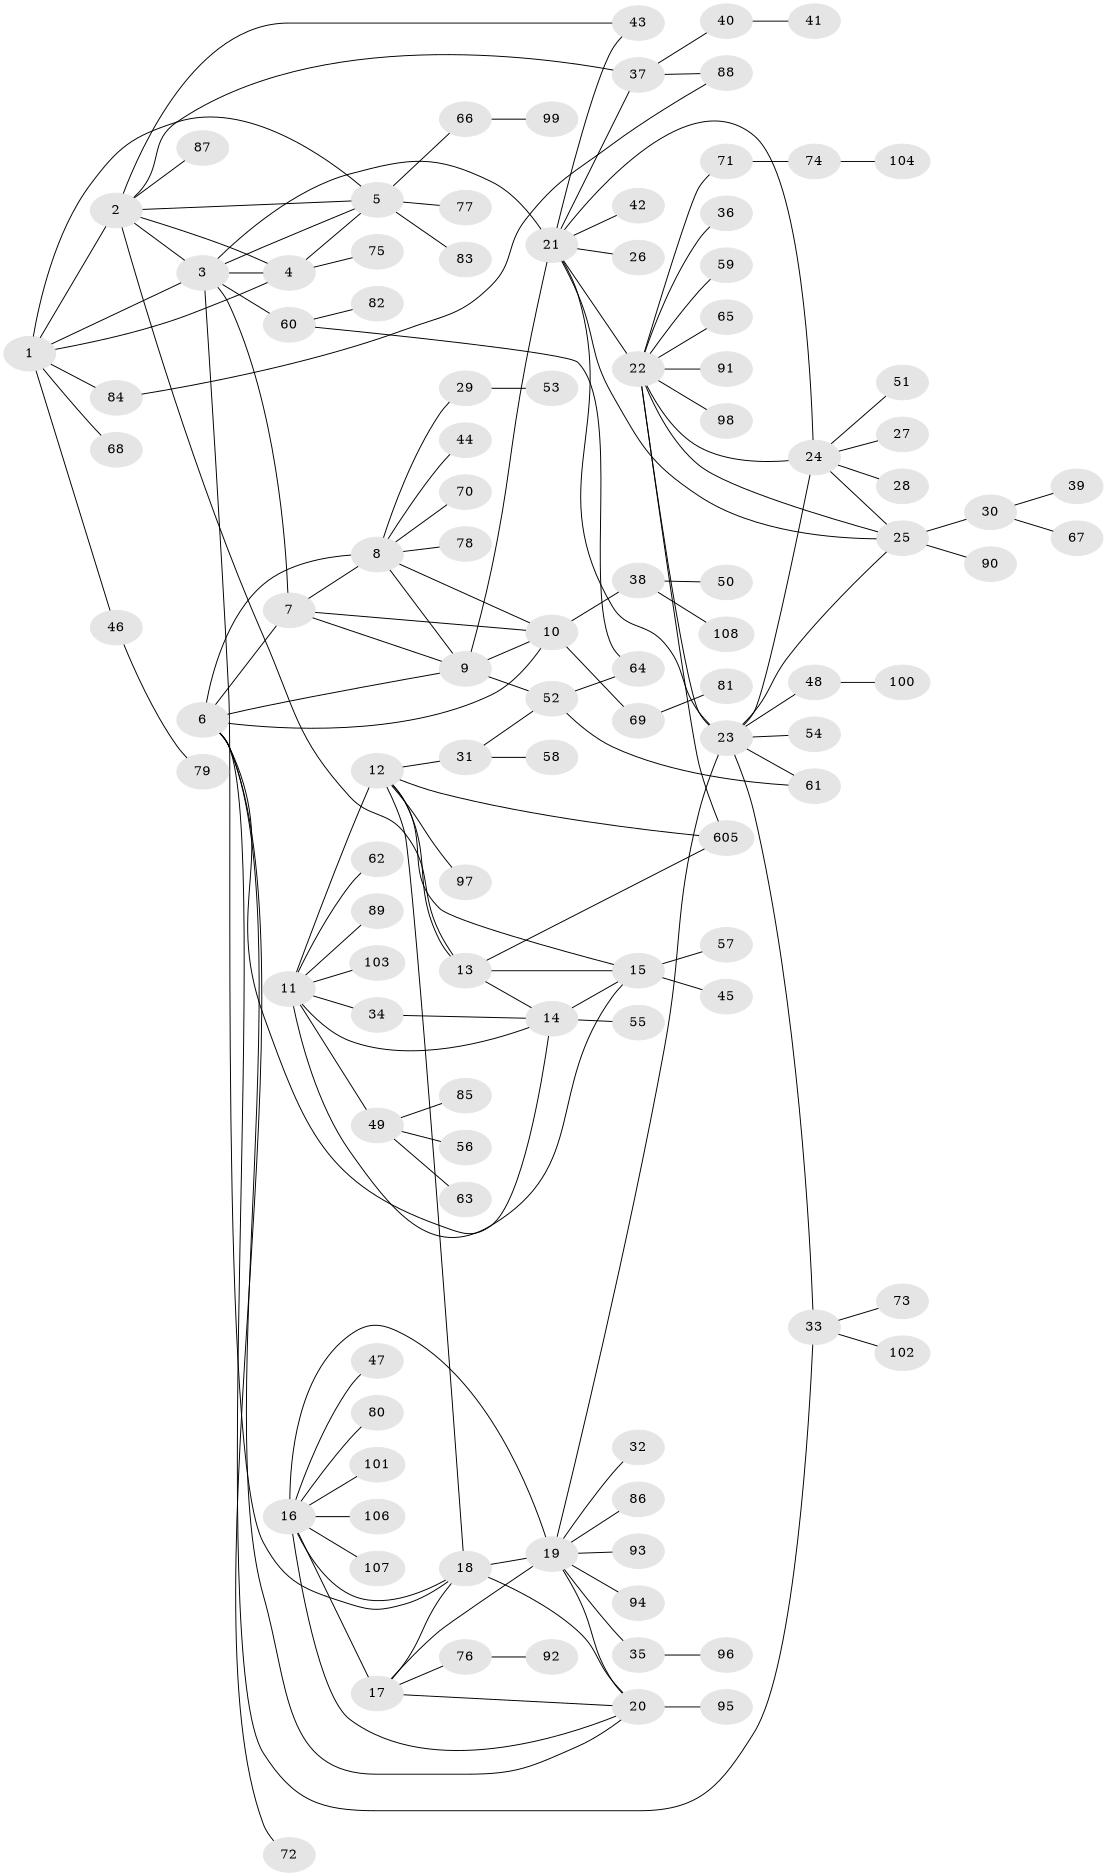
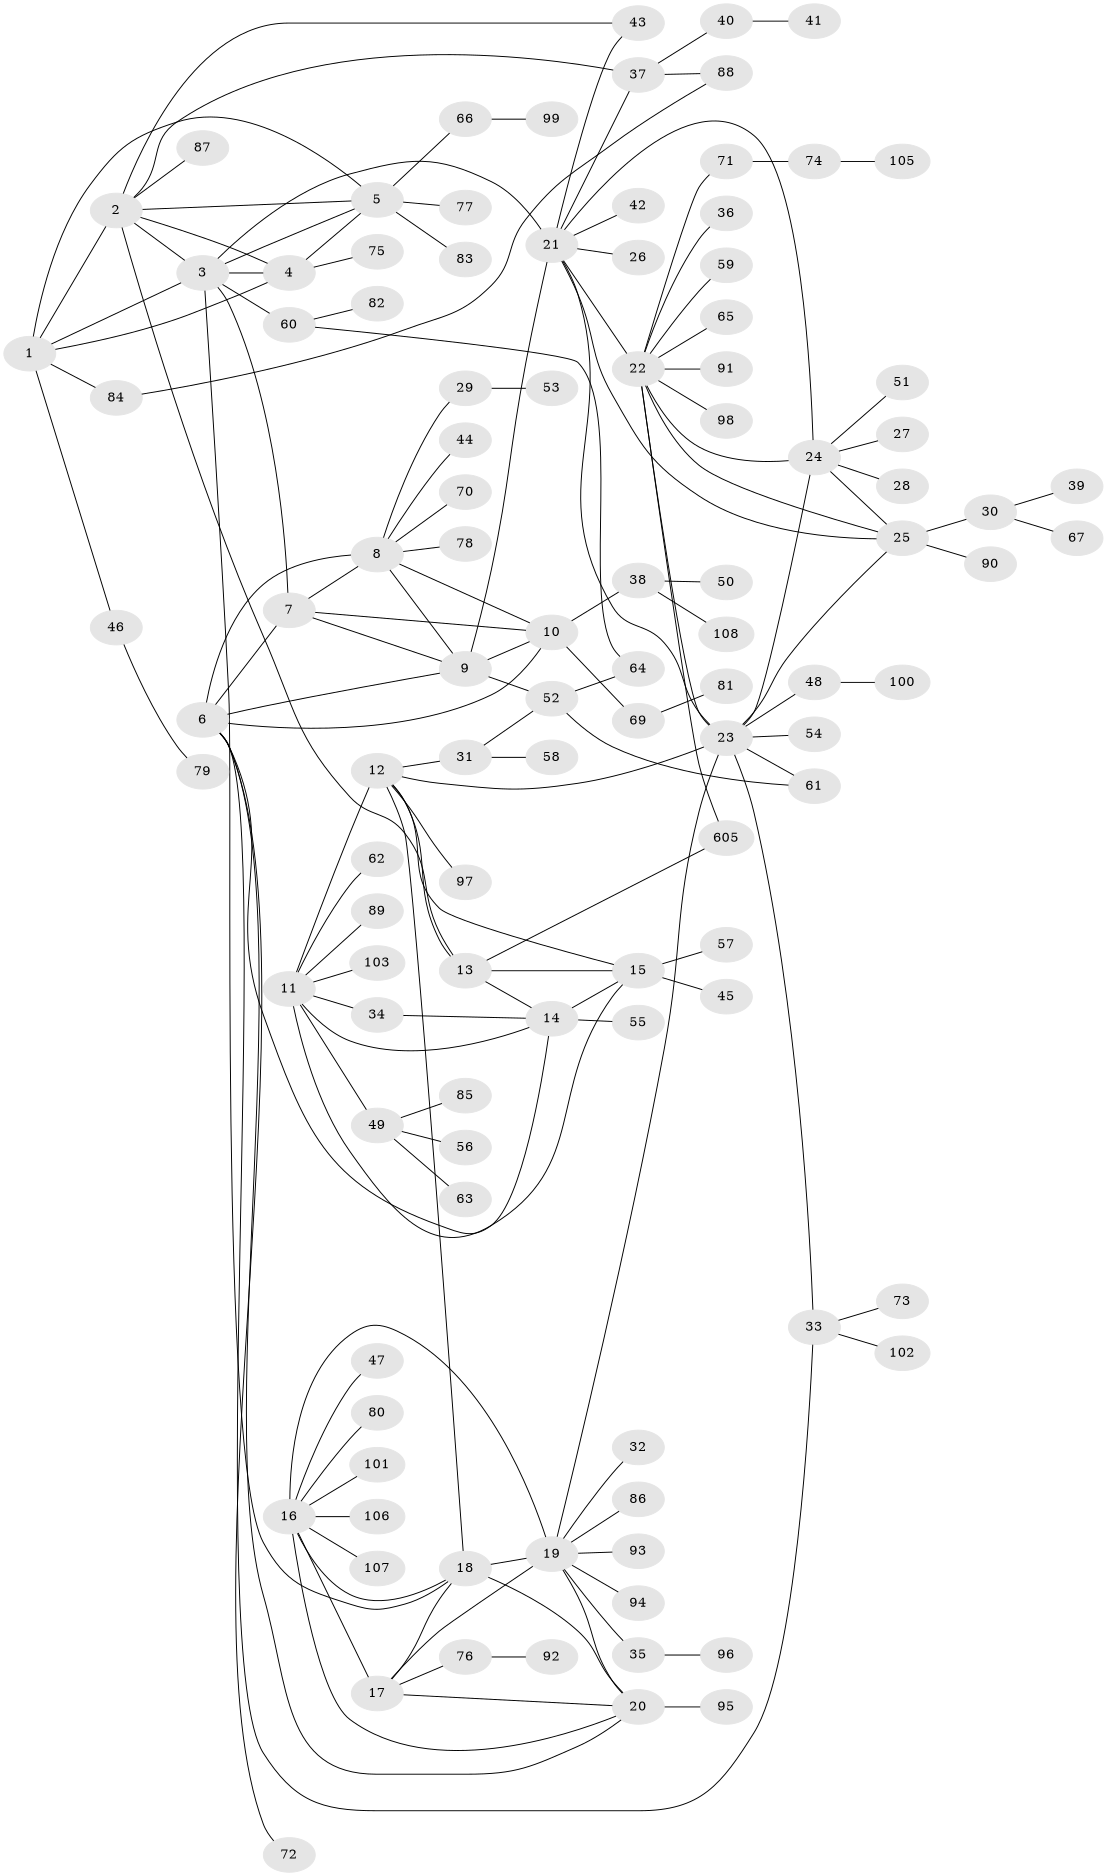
(902, 161) -> (902, 161)
(116, 450) -> none
(548, 815) -> (555, 786)
